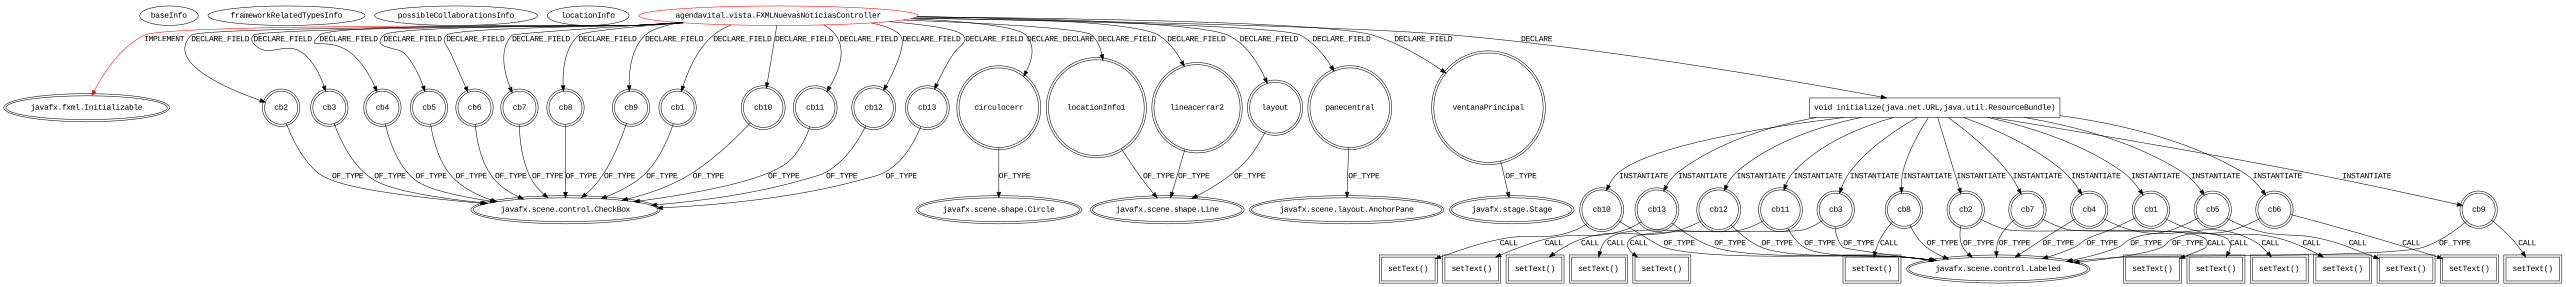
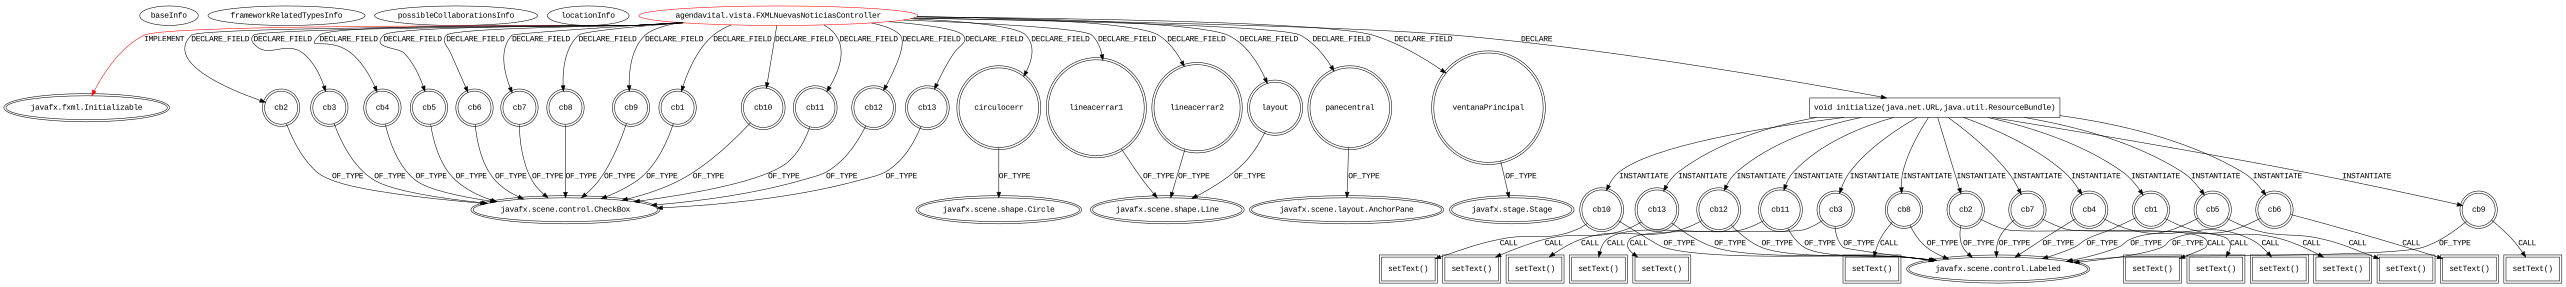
(1061, 39) -> (1061, 39)
(1096, 108) -> (1096, 108)
